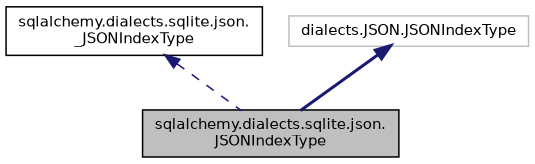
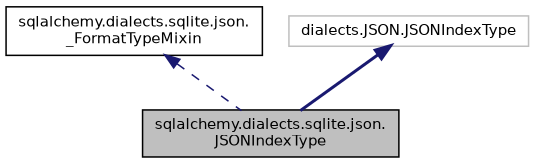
(134, 31) -> (134, 31)
